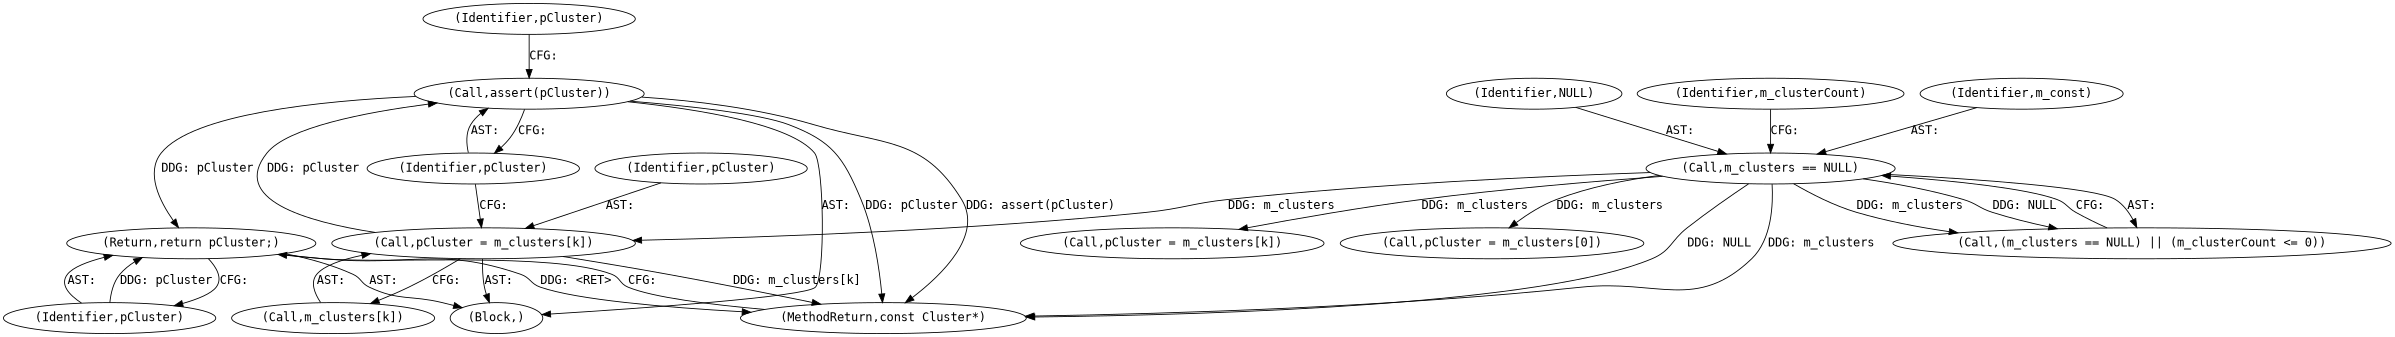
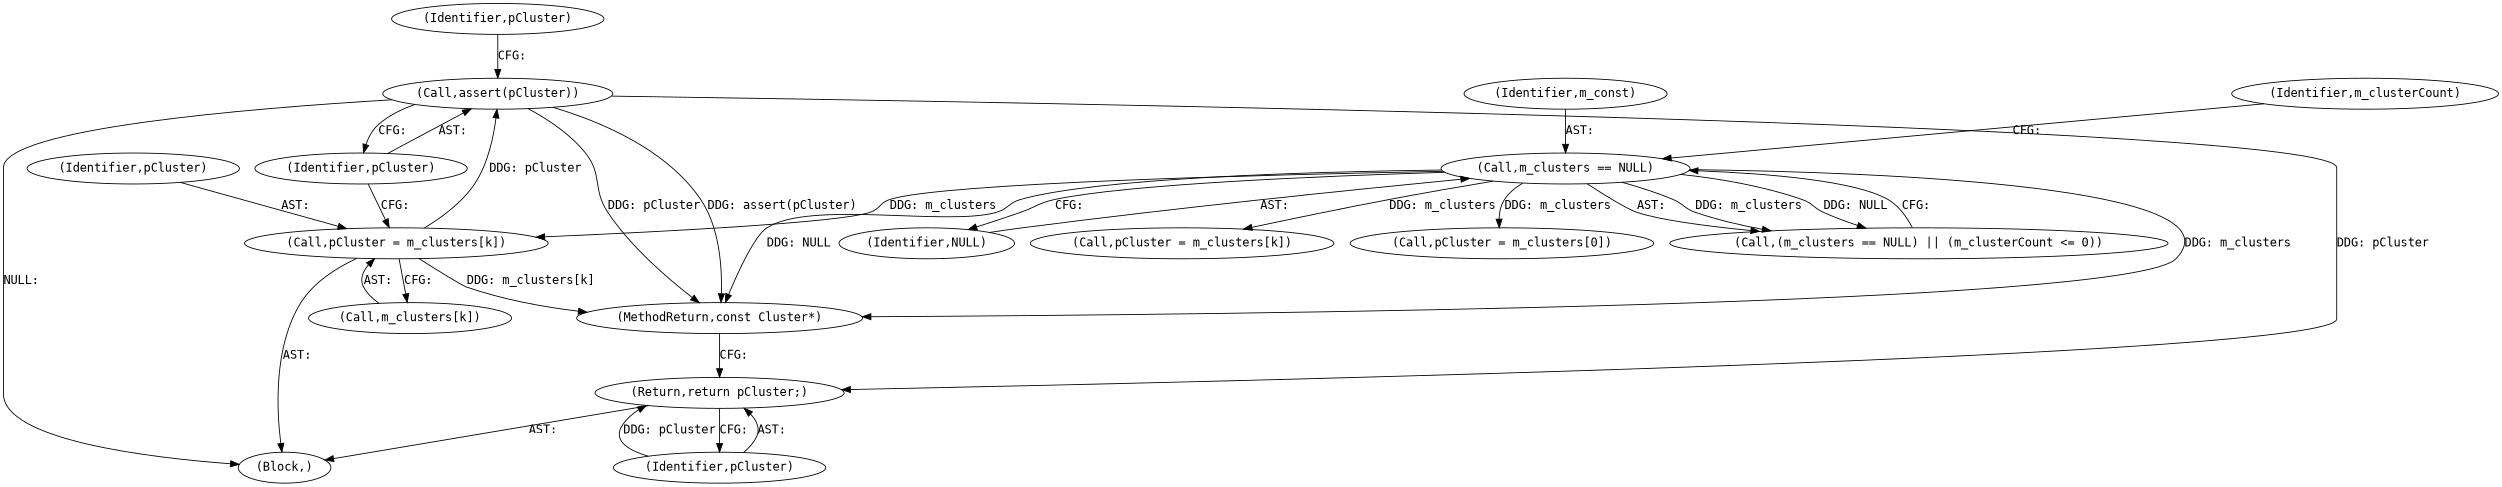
none -> (1208, 183)
(840, 206) -> (25, 281)
(513, 272) -> none
